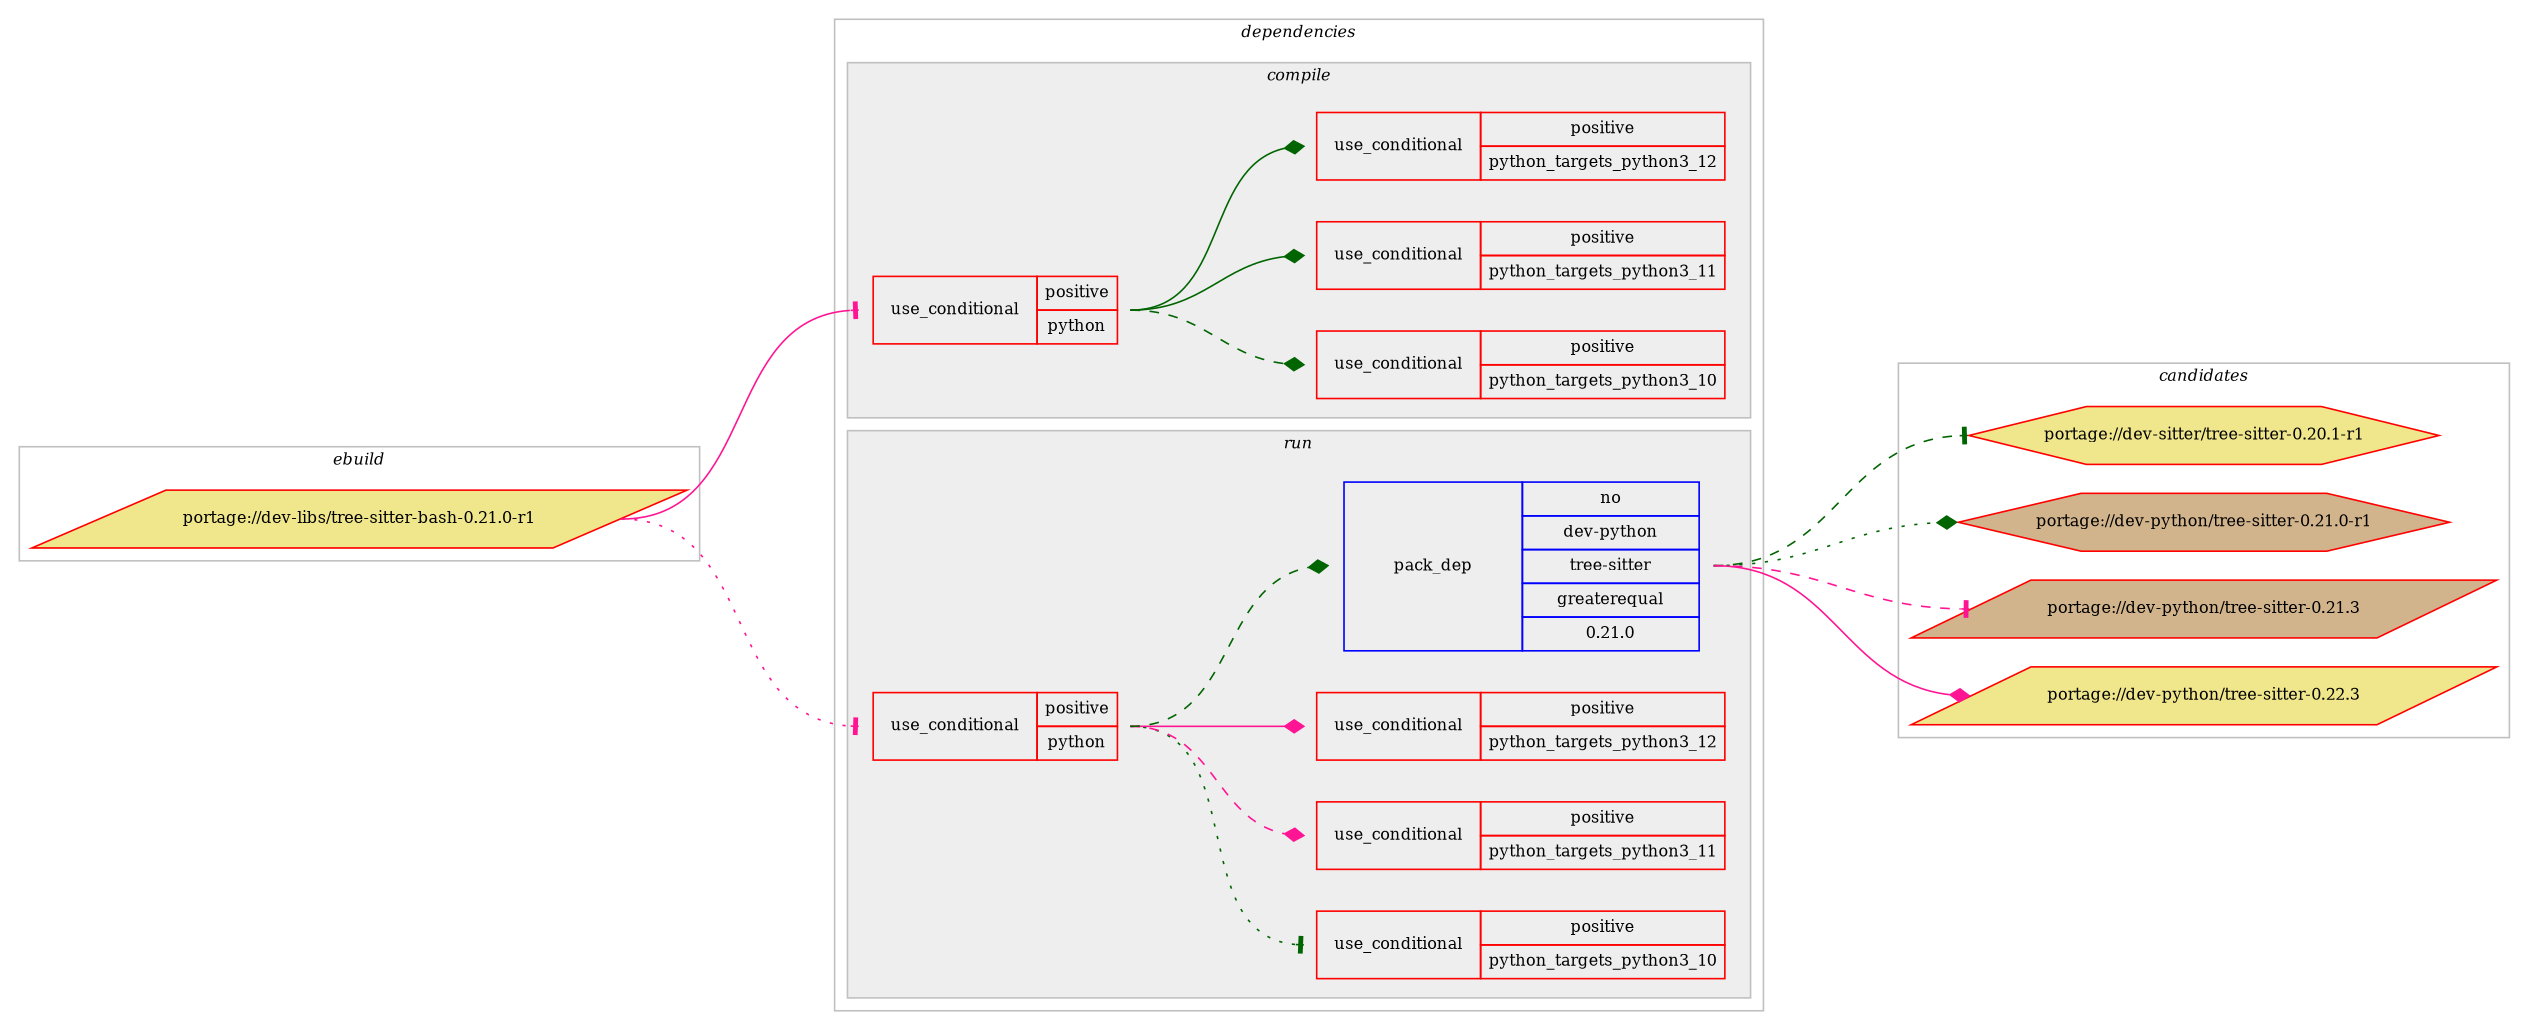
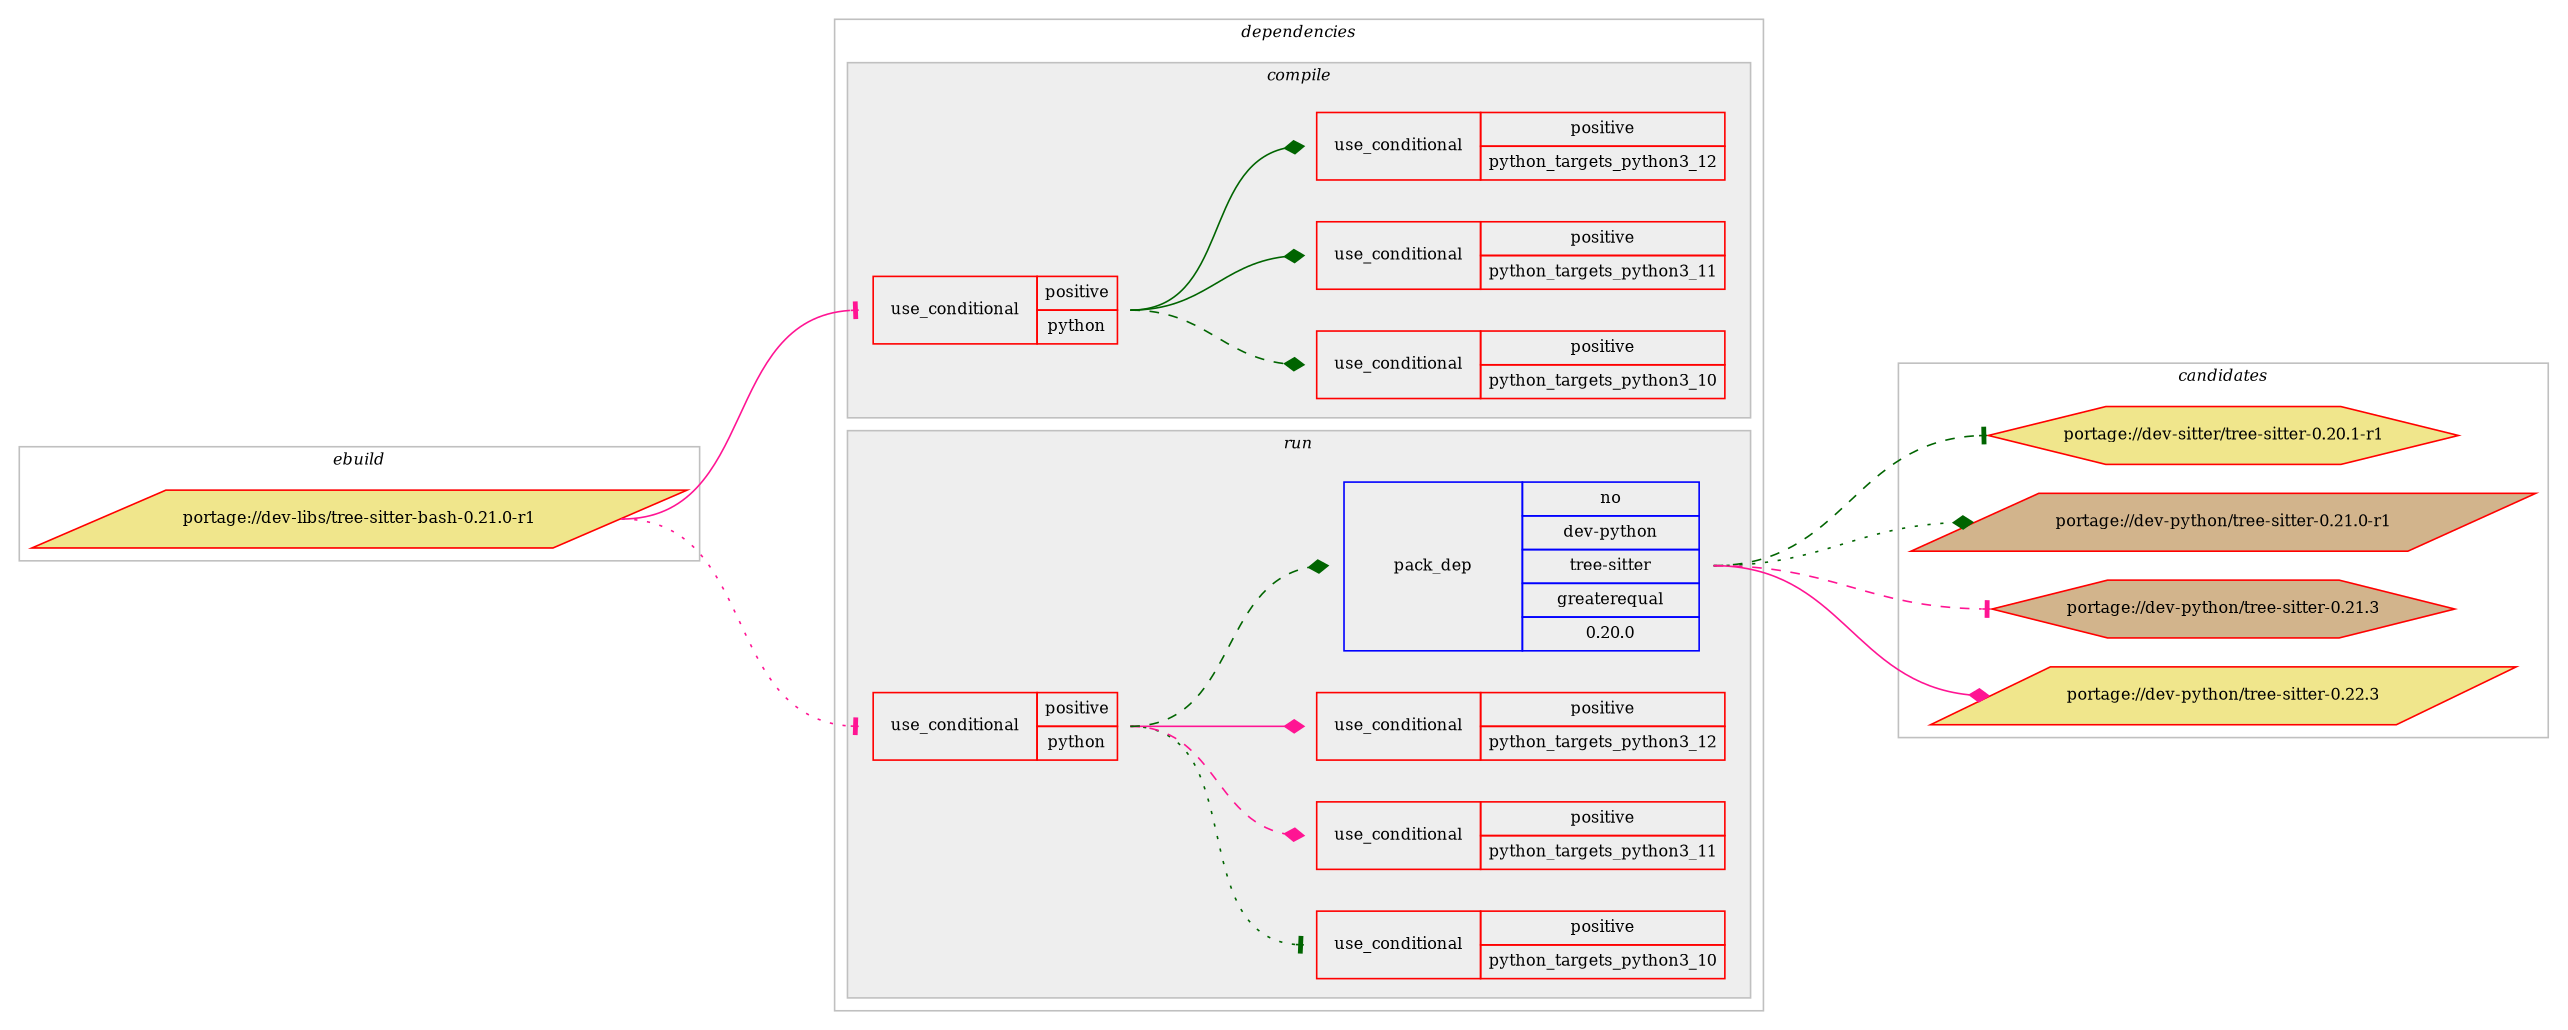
(2204, 522) -> (2223, 522)
(2204, 609) -> (2223, 609)
(1611, 633) -> (1611, 633)
